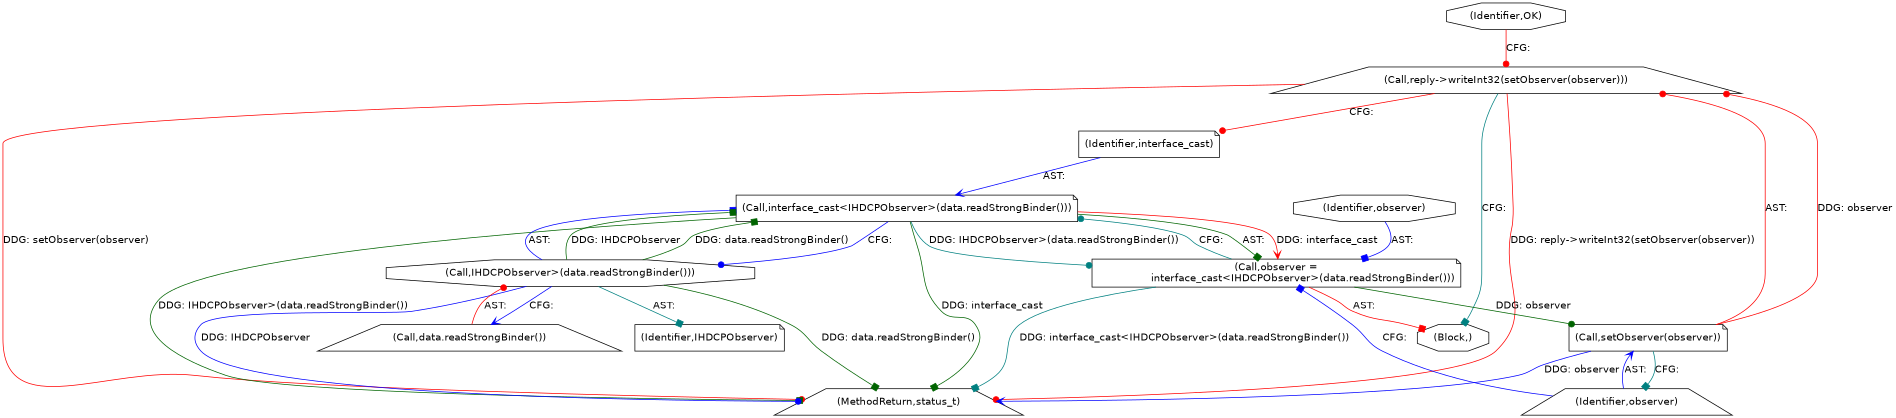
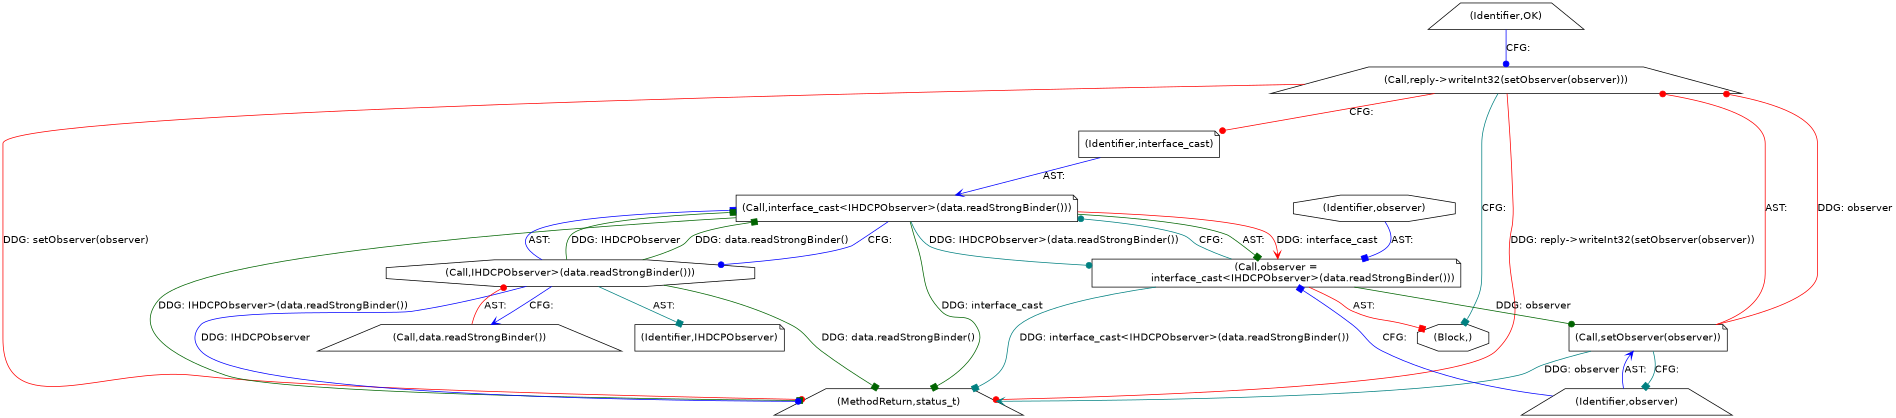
(1506, 16) -> (1506, 16)
(1506, 45) -> (1506, 45)
(1300, 395) -> (1300, 395)
